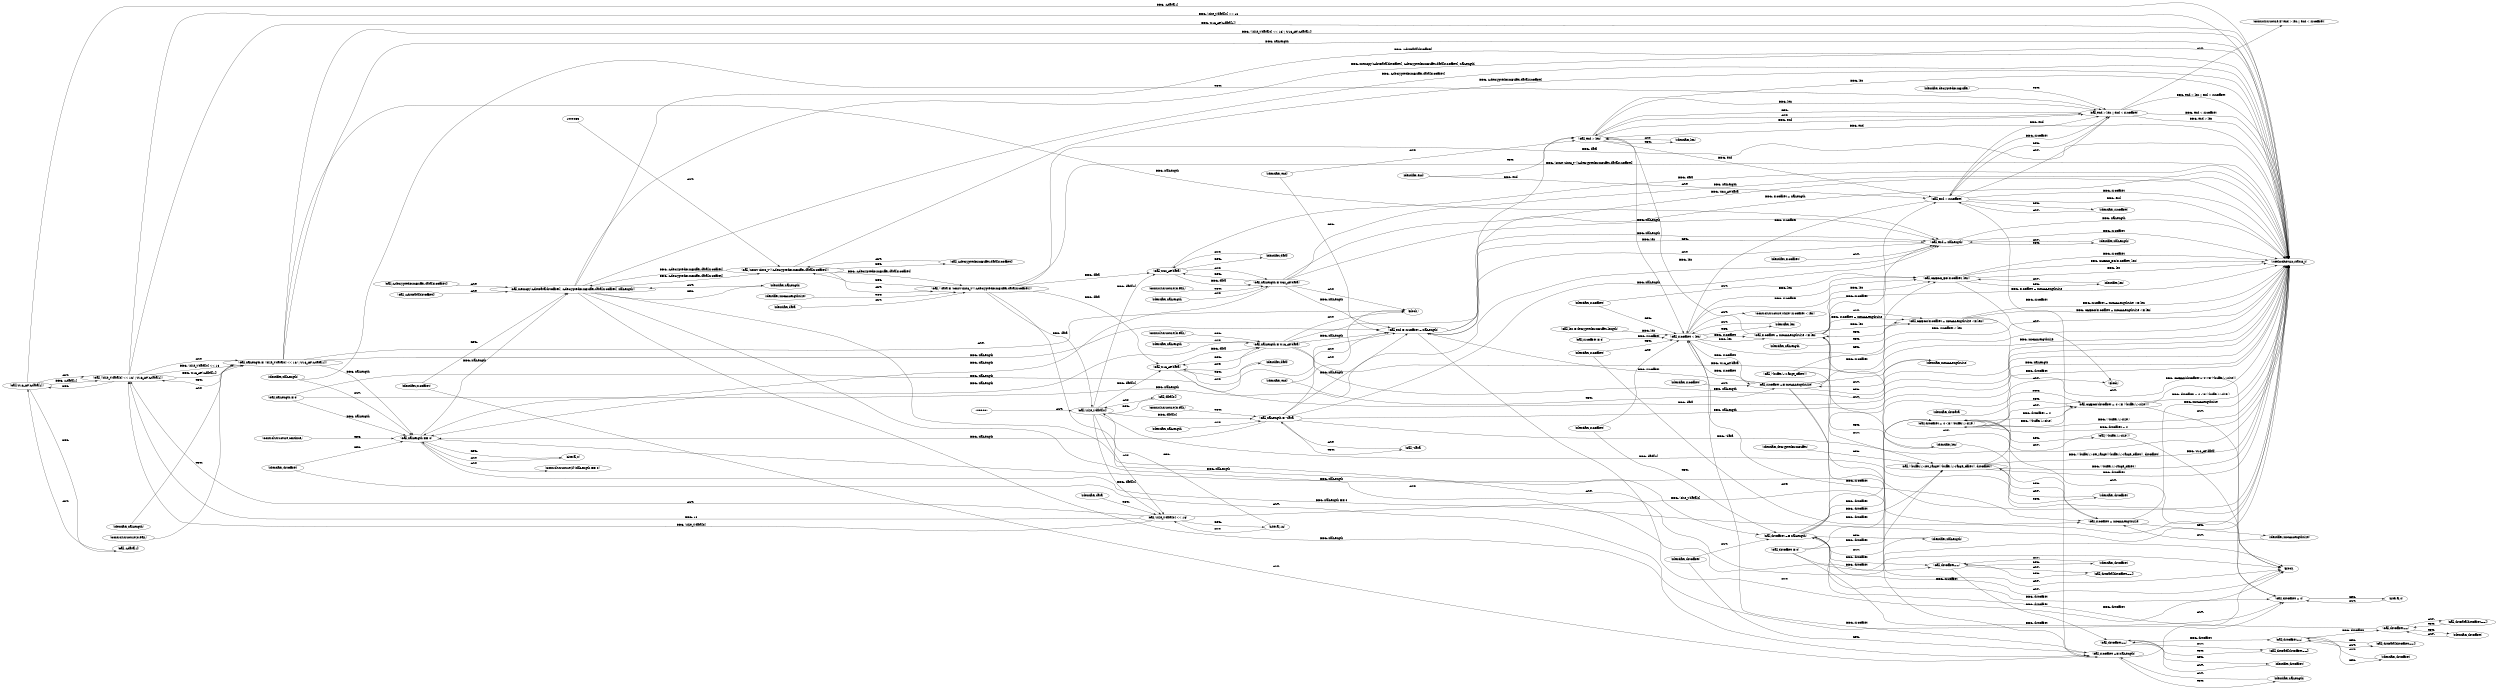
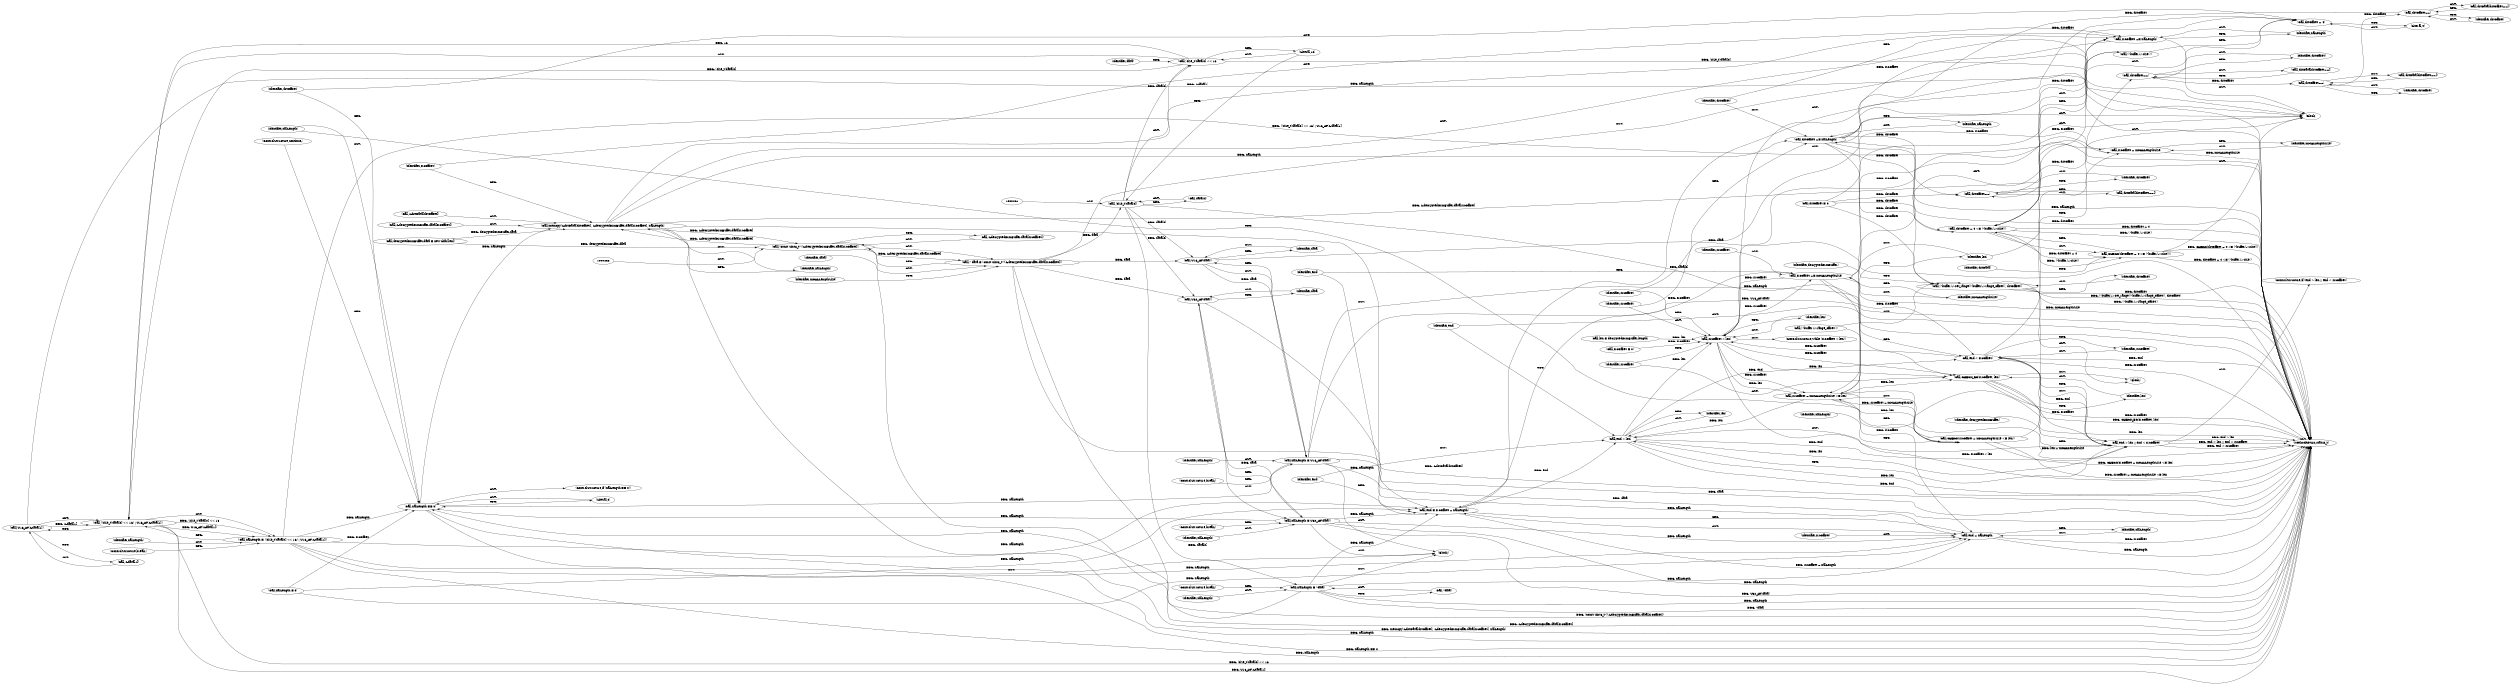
none -> (420, 241)
(2037, 289) -> (2063, 448)
(358, 417) -> (358, 537)
(2201, 451) -> (2223, 40)
